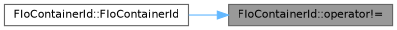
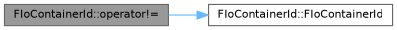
(203, 15) -> (183, 15)
